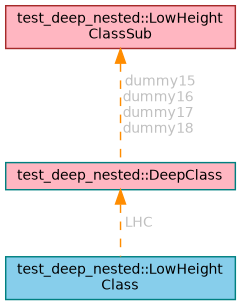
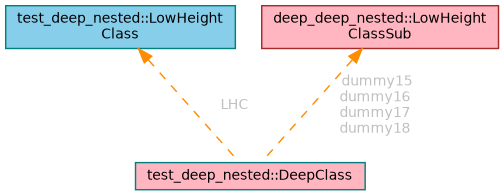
(121, 27) -> (380, 27)
(121, 230) -> (194, 111)
